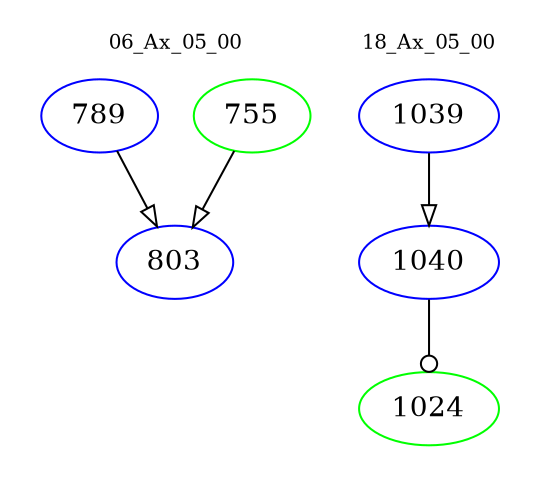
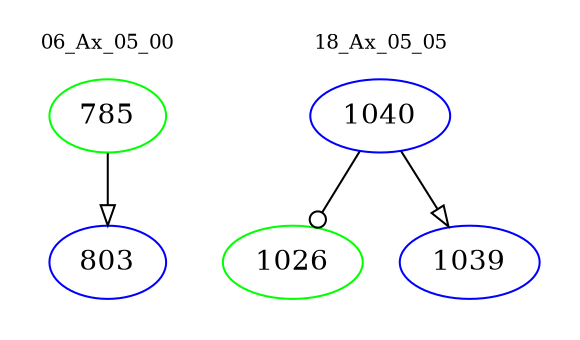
(429, 44) -> (381, 44)
(100, 116) -> none
(252, 116) -> (108, 116)
(429, 179) -> (419, 180)
(429, 409) -> (293, 262)
